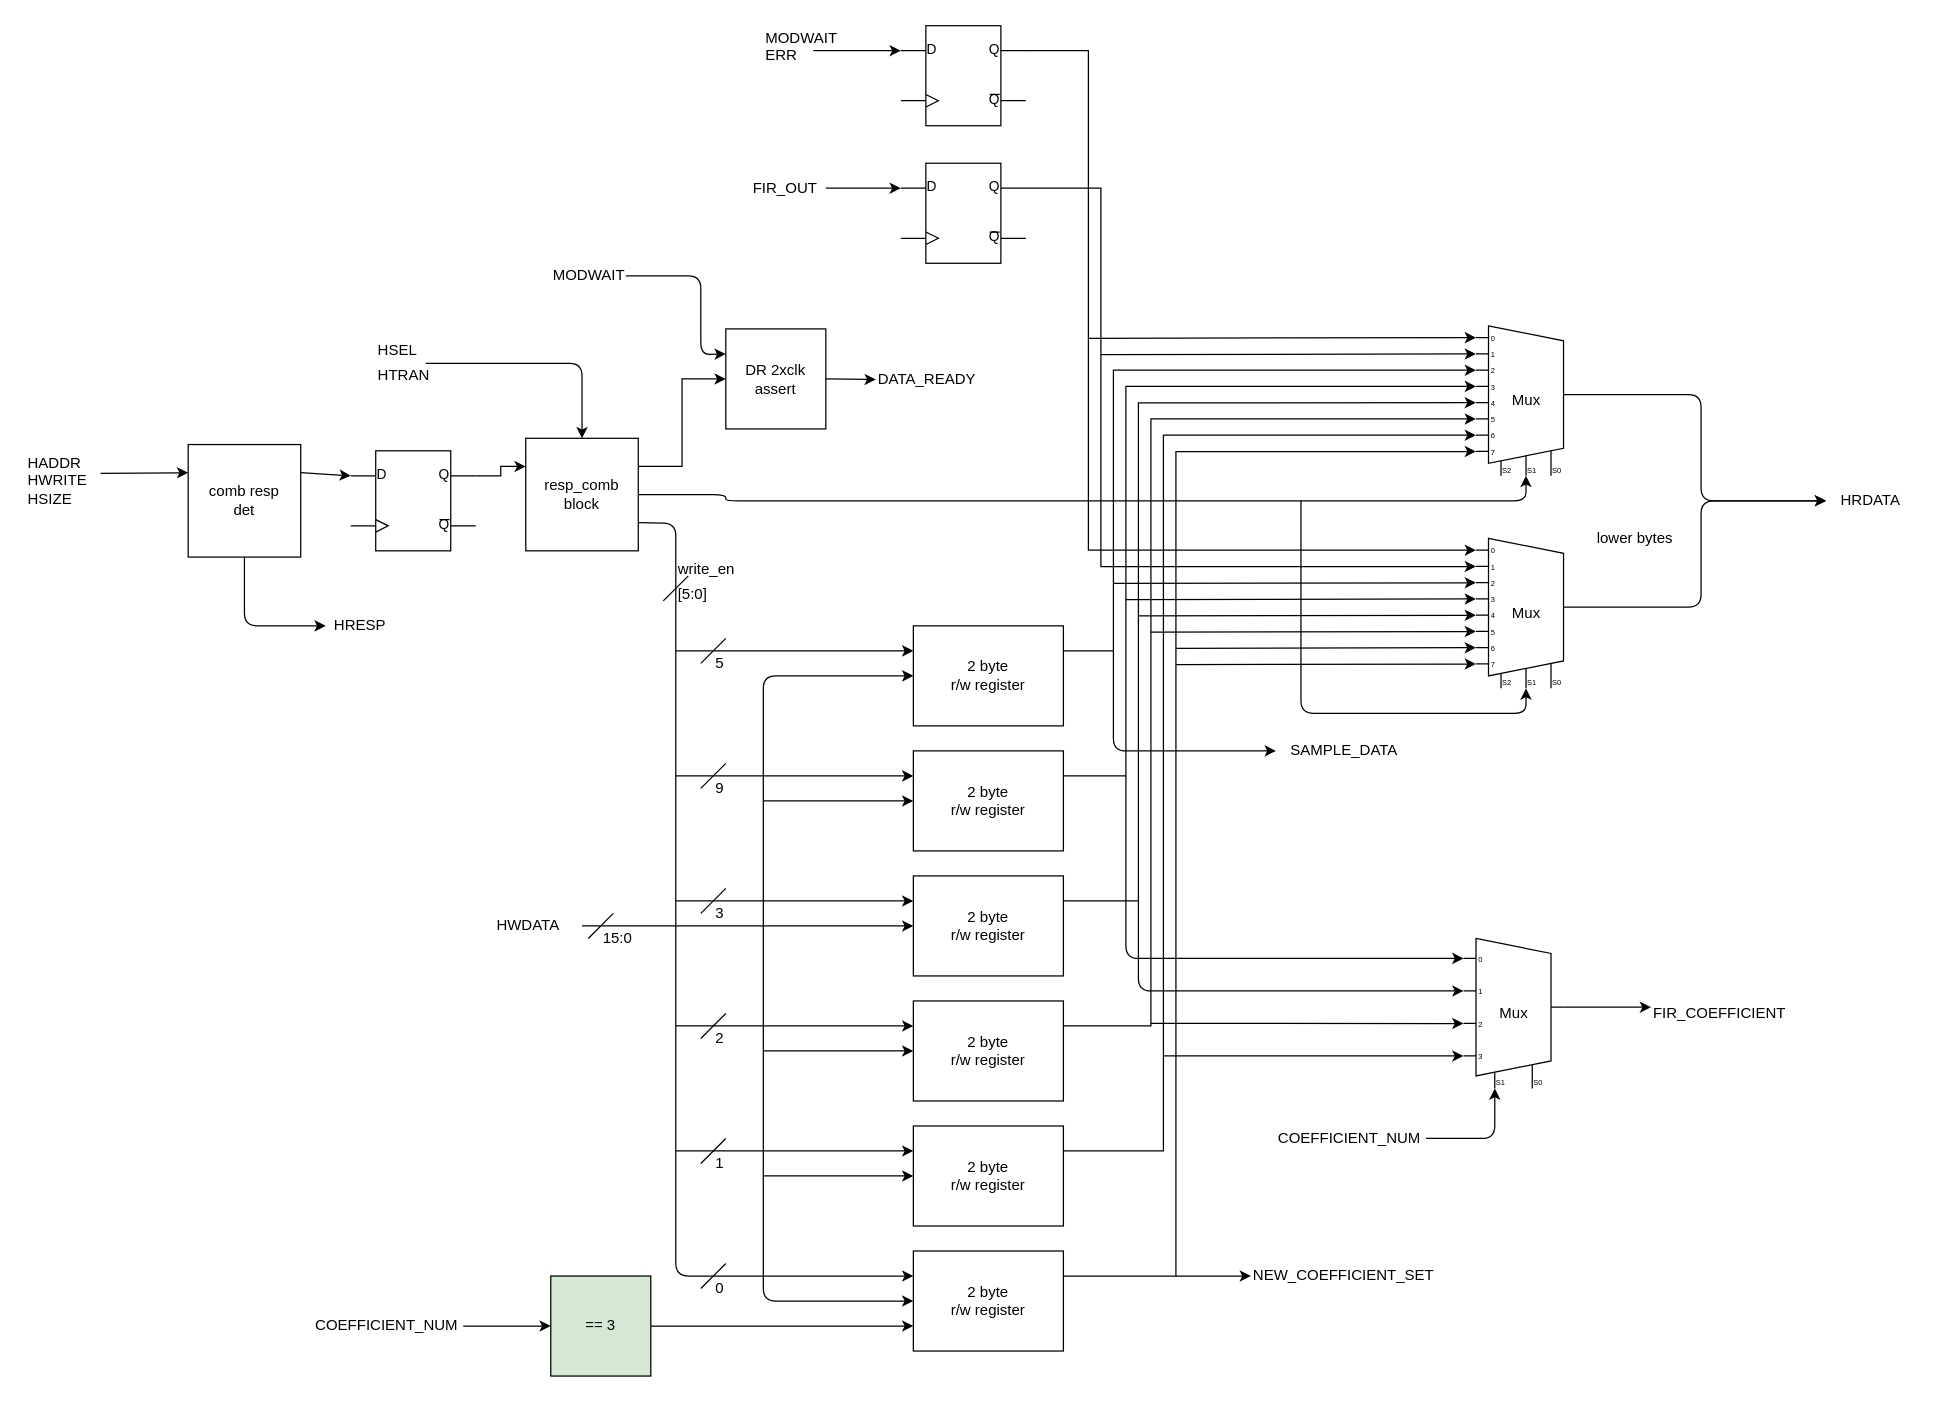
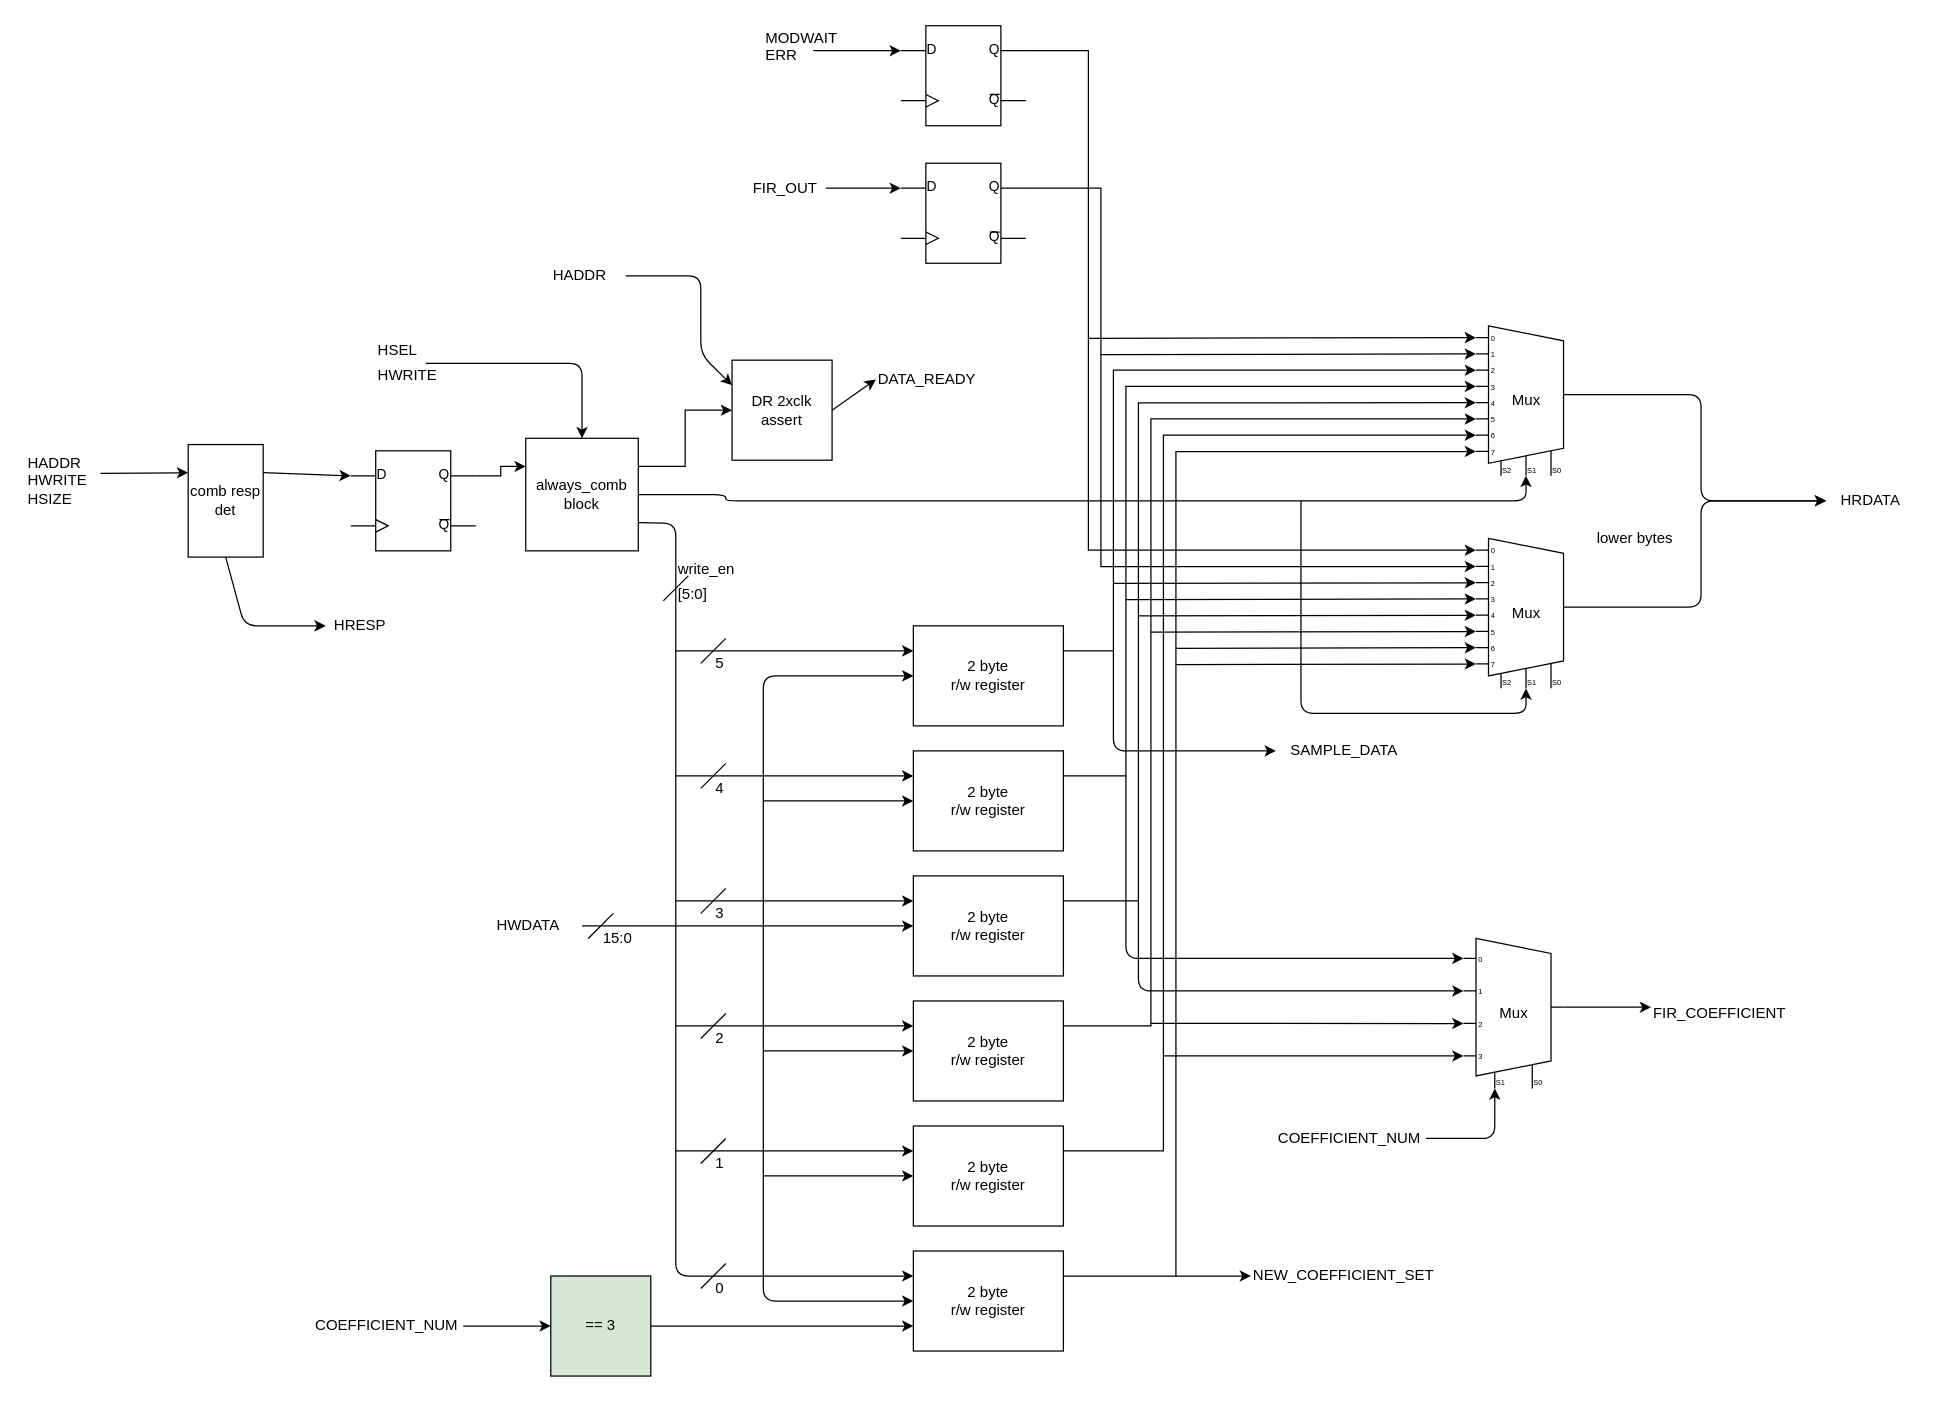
(583, 276) -> (574, 276)
(399, 376) -> (403, 376)
(776, 379) -> (782, 410)
(582, 494) -> (582, 494)
(244, 501) -> (226, 501)
(720, 788) -> (720, 788)
